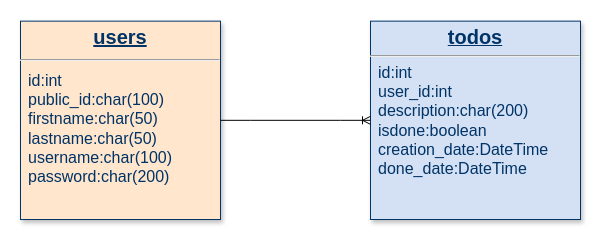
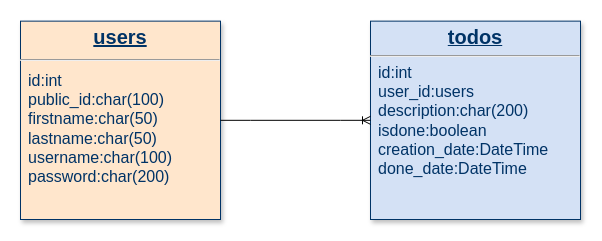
(440, 72) -> (440, 72)
